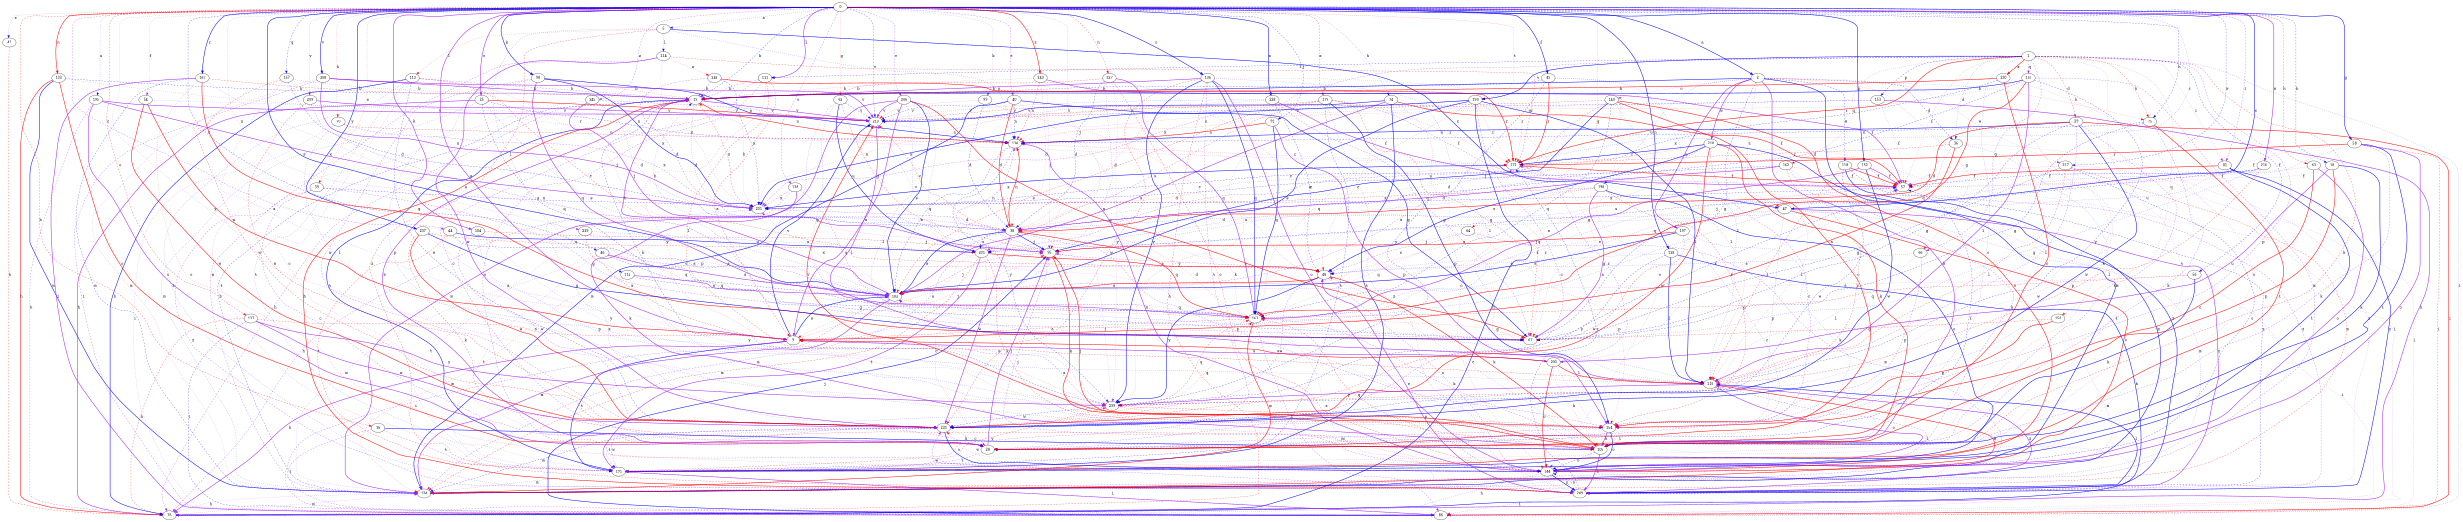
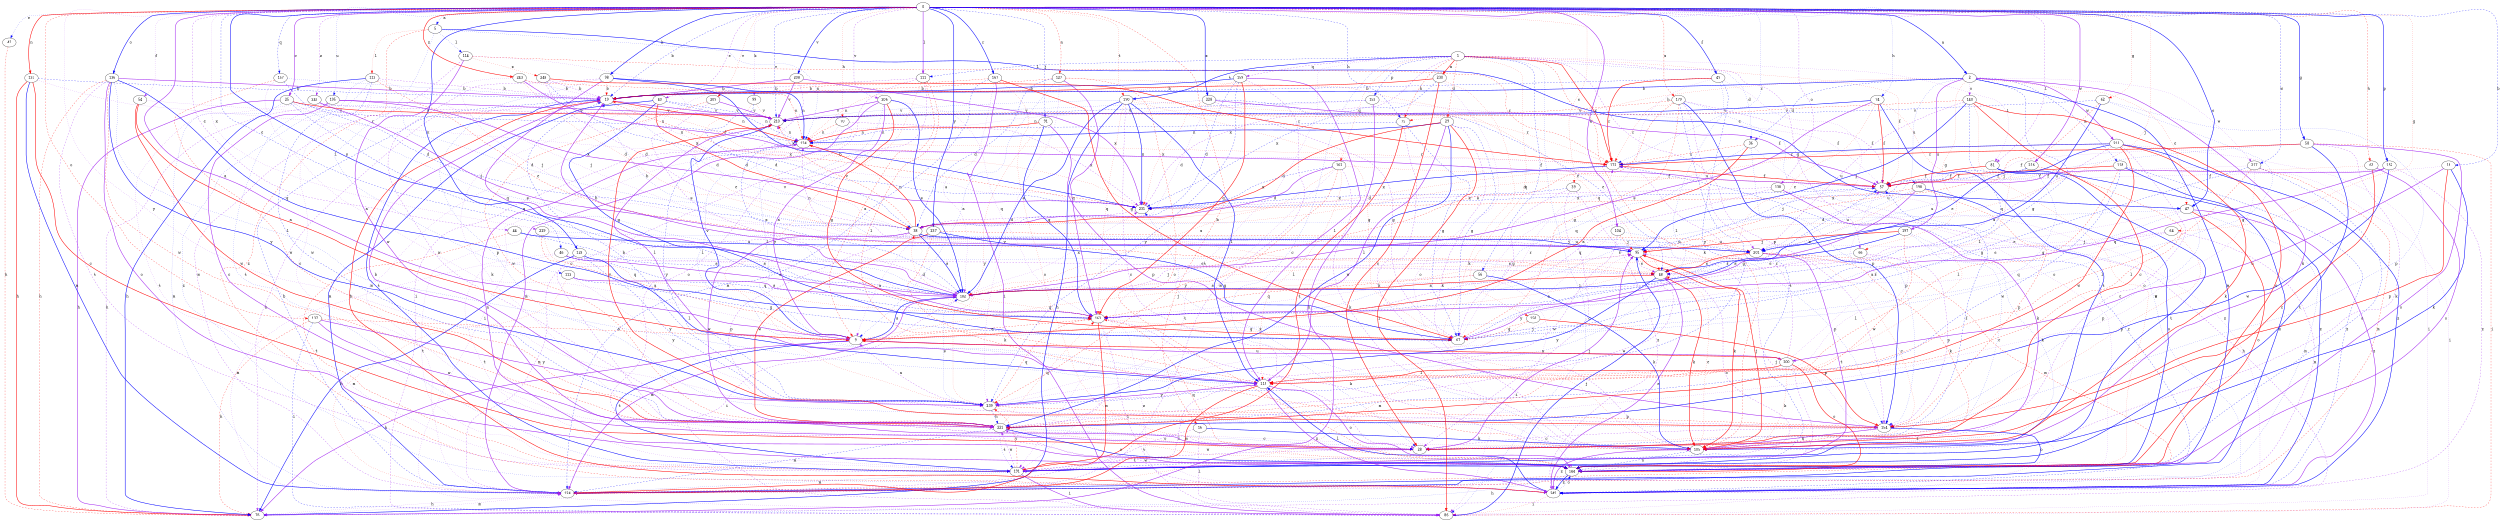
(1385, 81) -> none
(1143, 256) -> none
(1947, 305) -> (1360, 257)
(1024, 417) -> (996, 417)
